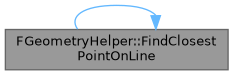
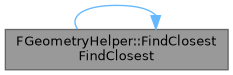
(117, 50) -> (117, 50)
